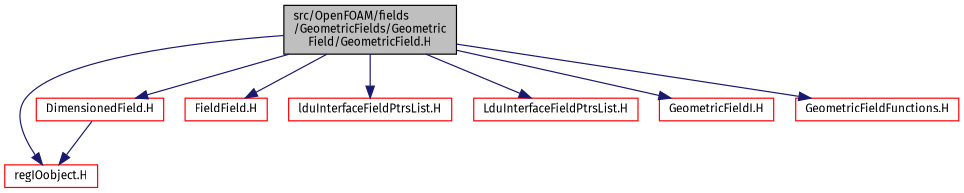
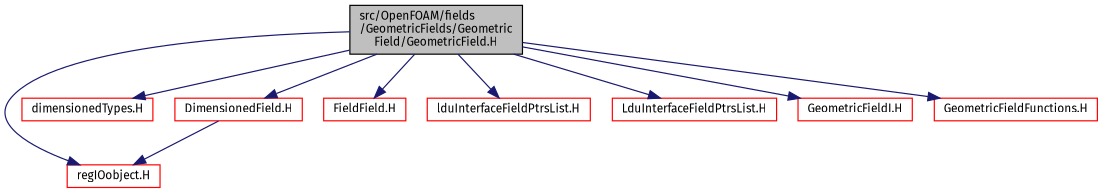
none -> (87, 110)
